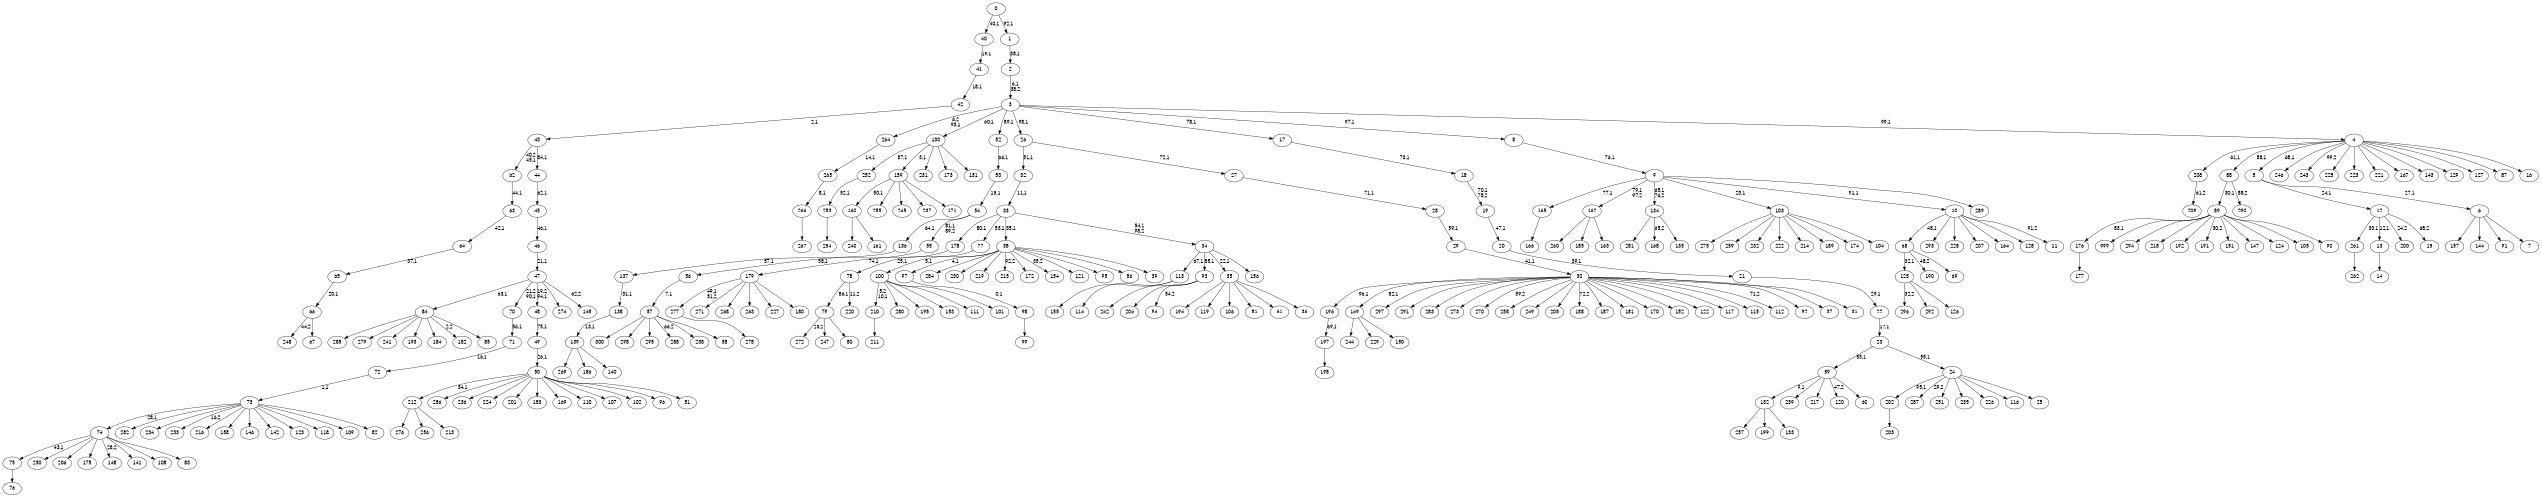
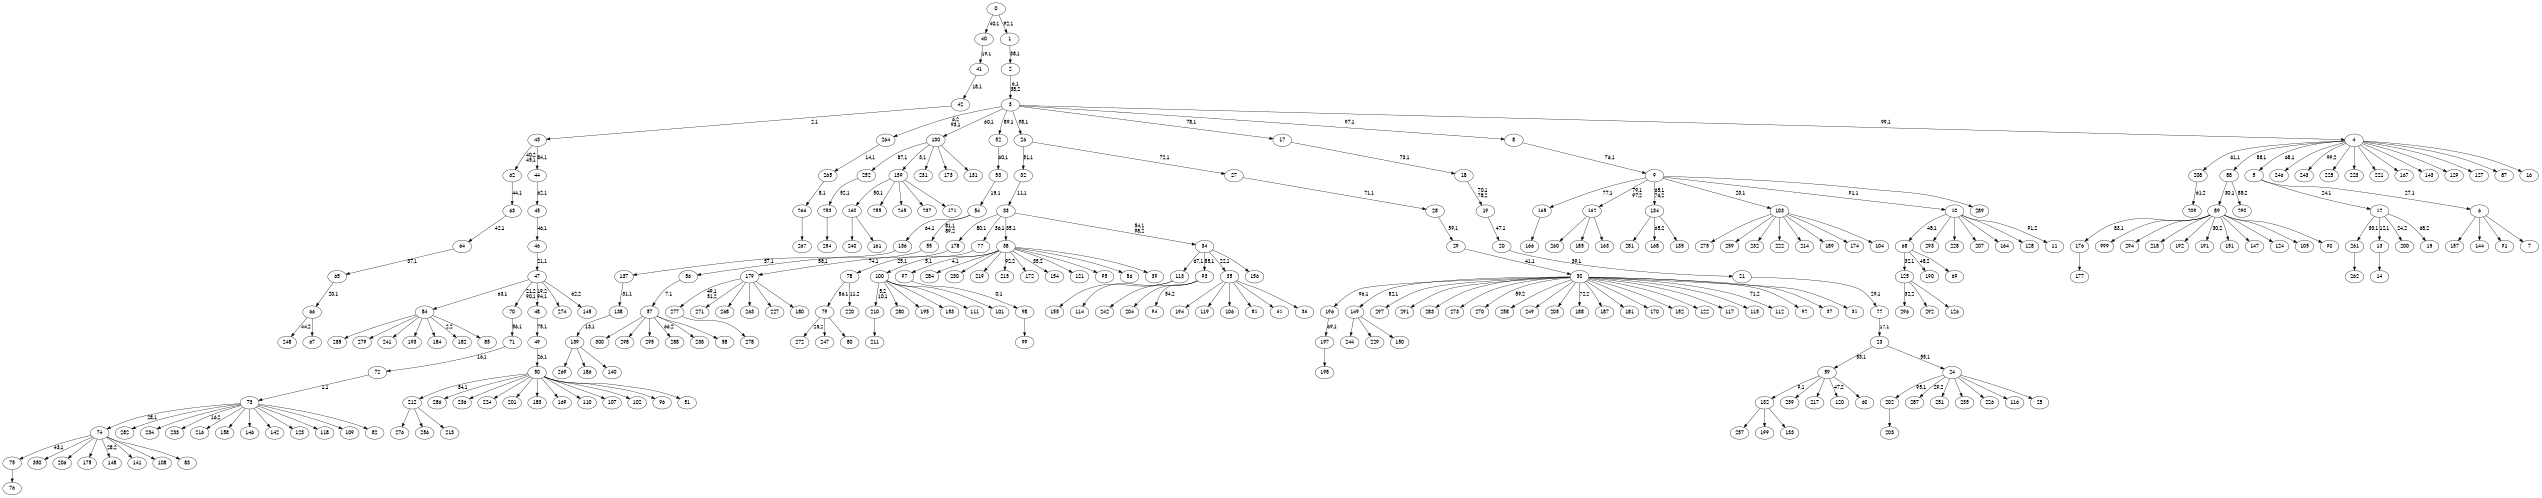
(1003, 158) -> (1003, 158)
(1000, 229) -> (1000, 229)
(37, 463) -> (37, 463)
